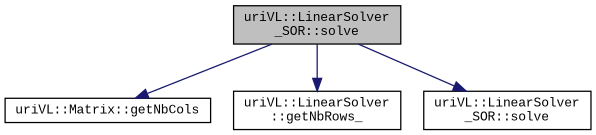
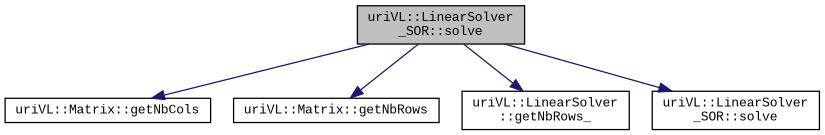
none -> (336, 110)
